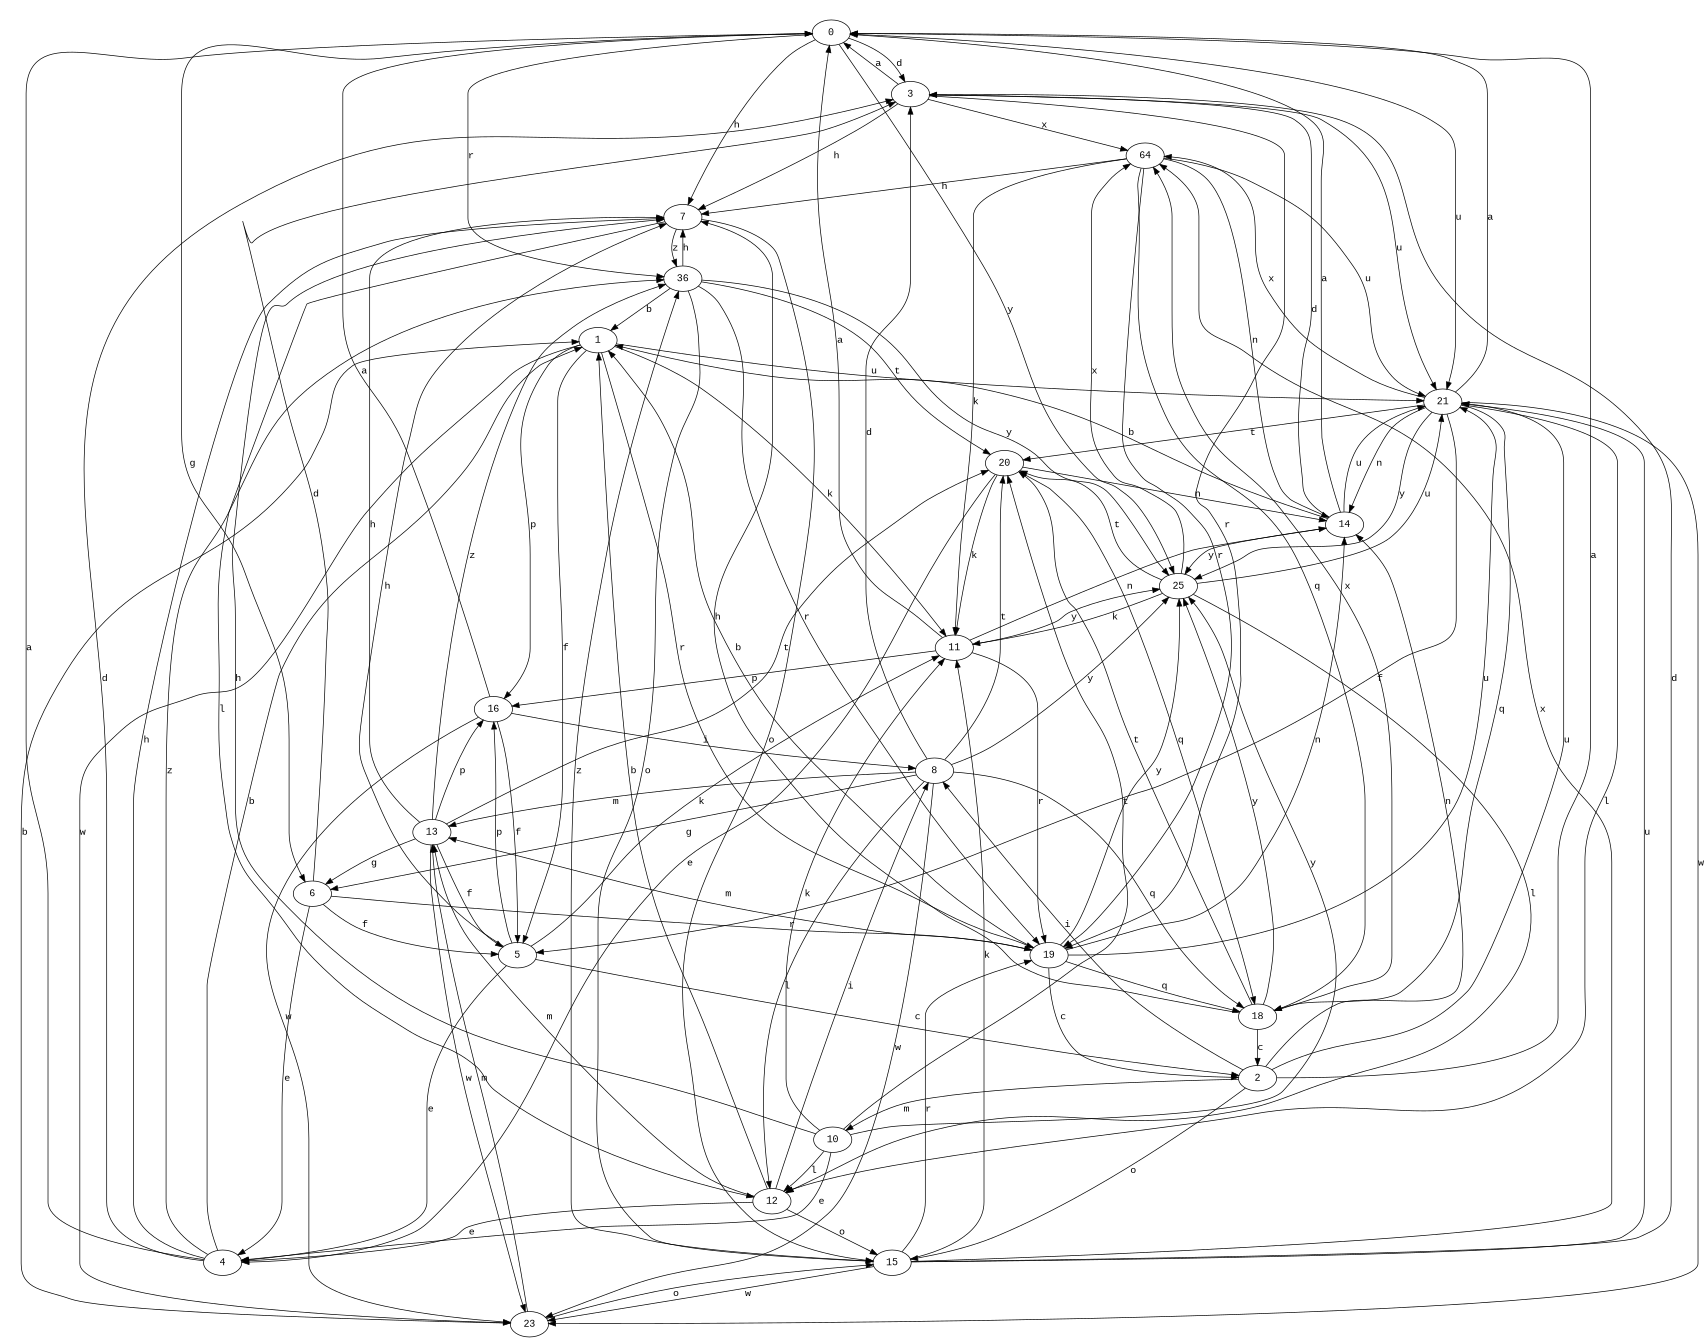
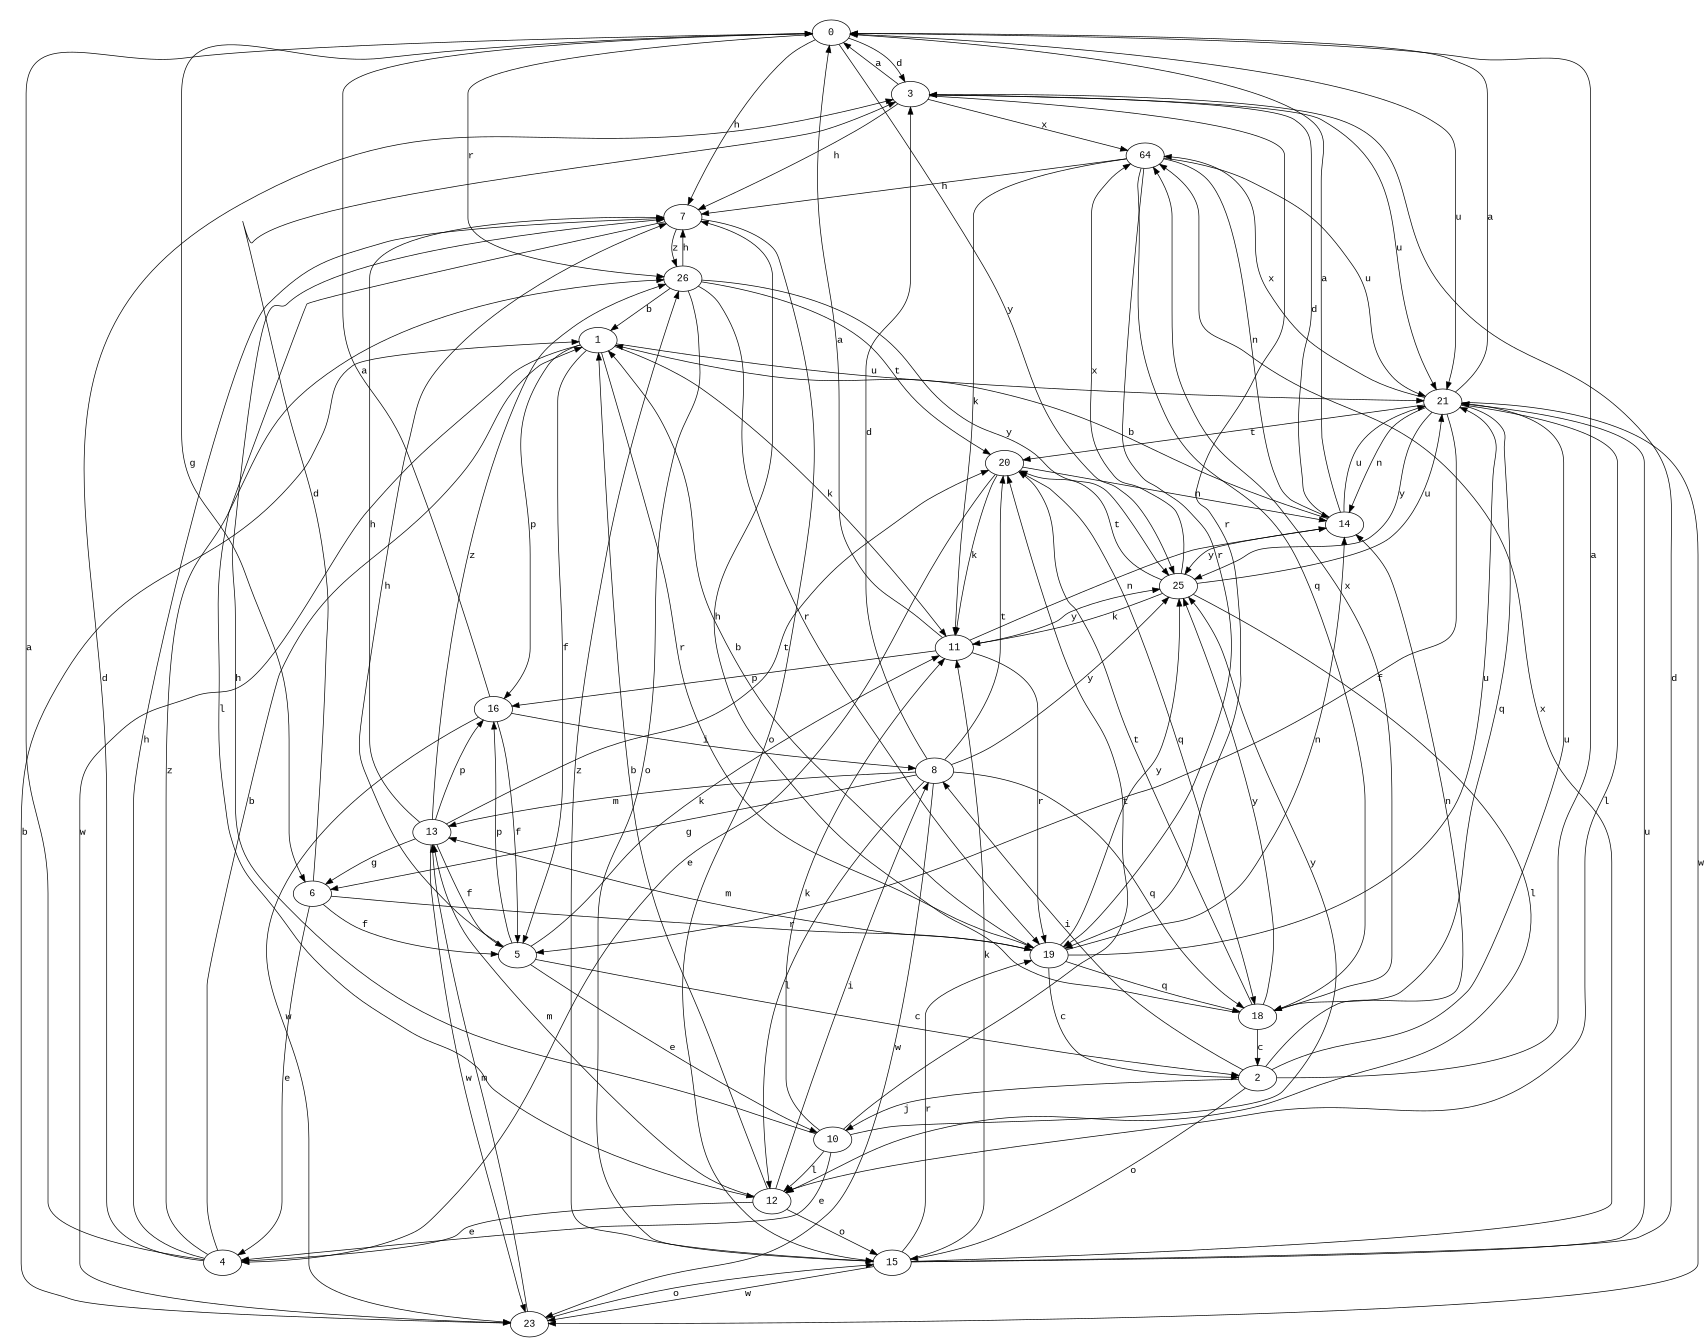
(683, 279) -> (683, 279)
(907, 1109) -> (907, 1109)
(427, 1169) -> (668, 1051)
